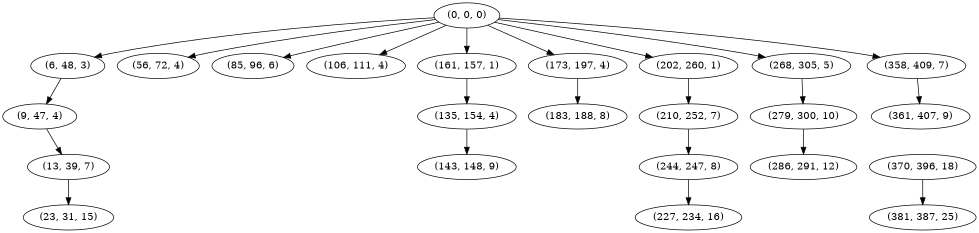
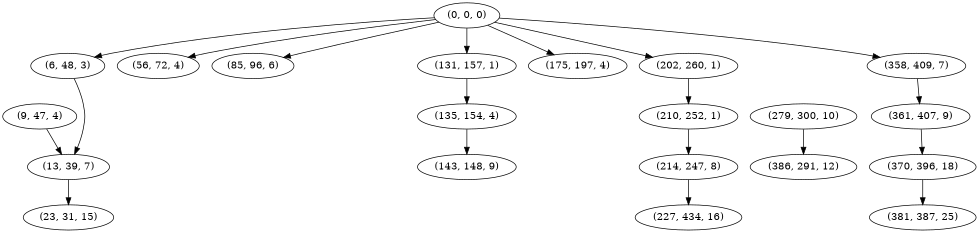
(356, 66) -> none
(467, 66) -> (467, 66)
(578, 66) -> (578, 66)
(801, 66) -> none
(55, 88) -> (85, 113)
(578, 116) -> none
(689, 116) -> (689, 116)
none -> (922, 138)
(689, 167) -> (689, 167)
(804, 167) -> (804, 167)
(689, 217) -> (689, 217)
